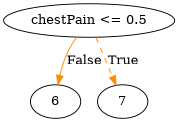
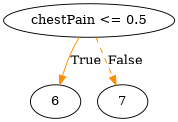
(84, 61) -> (86, 61)
(124, 61) -> (125, 61)
